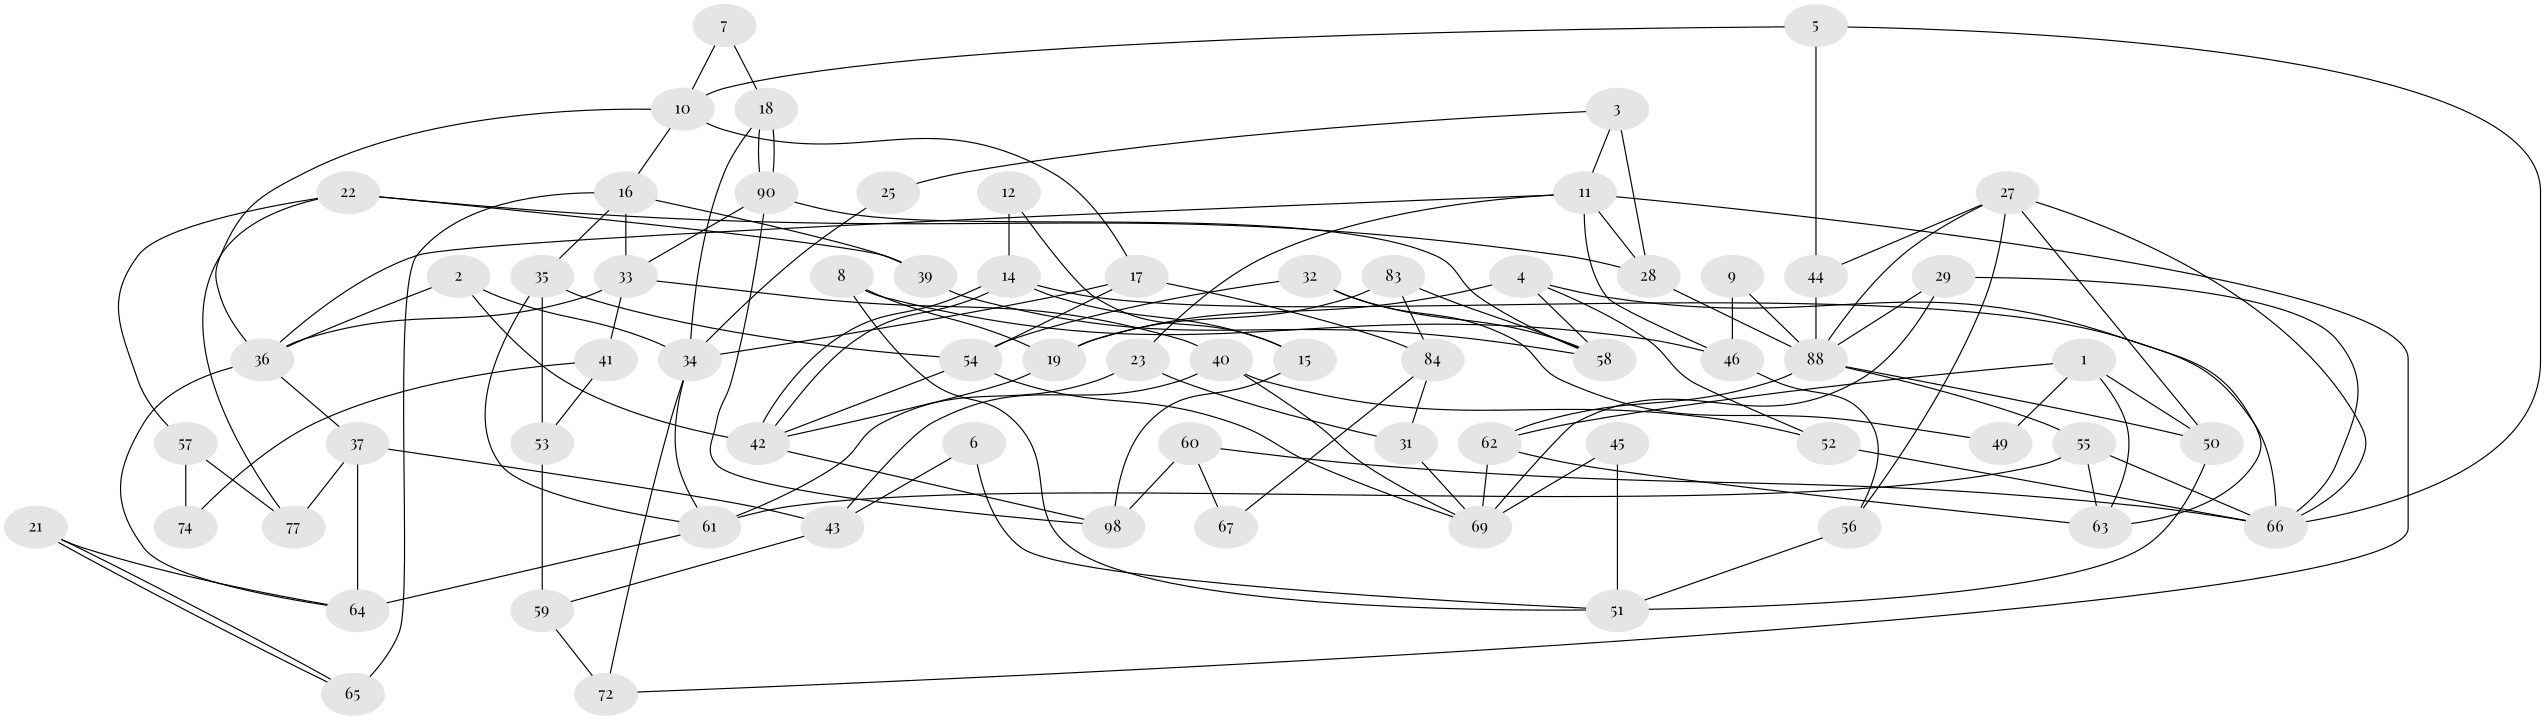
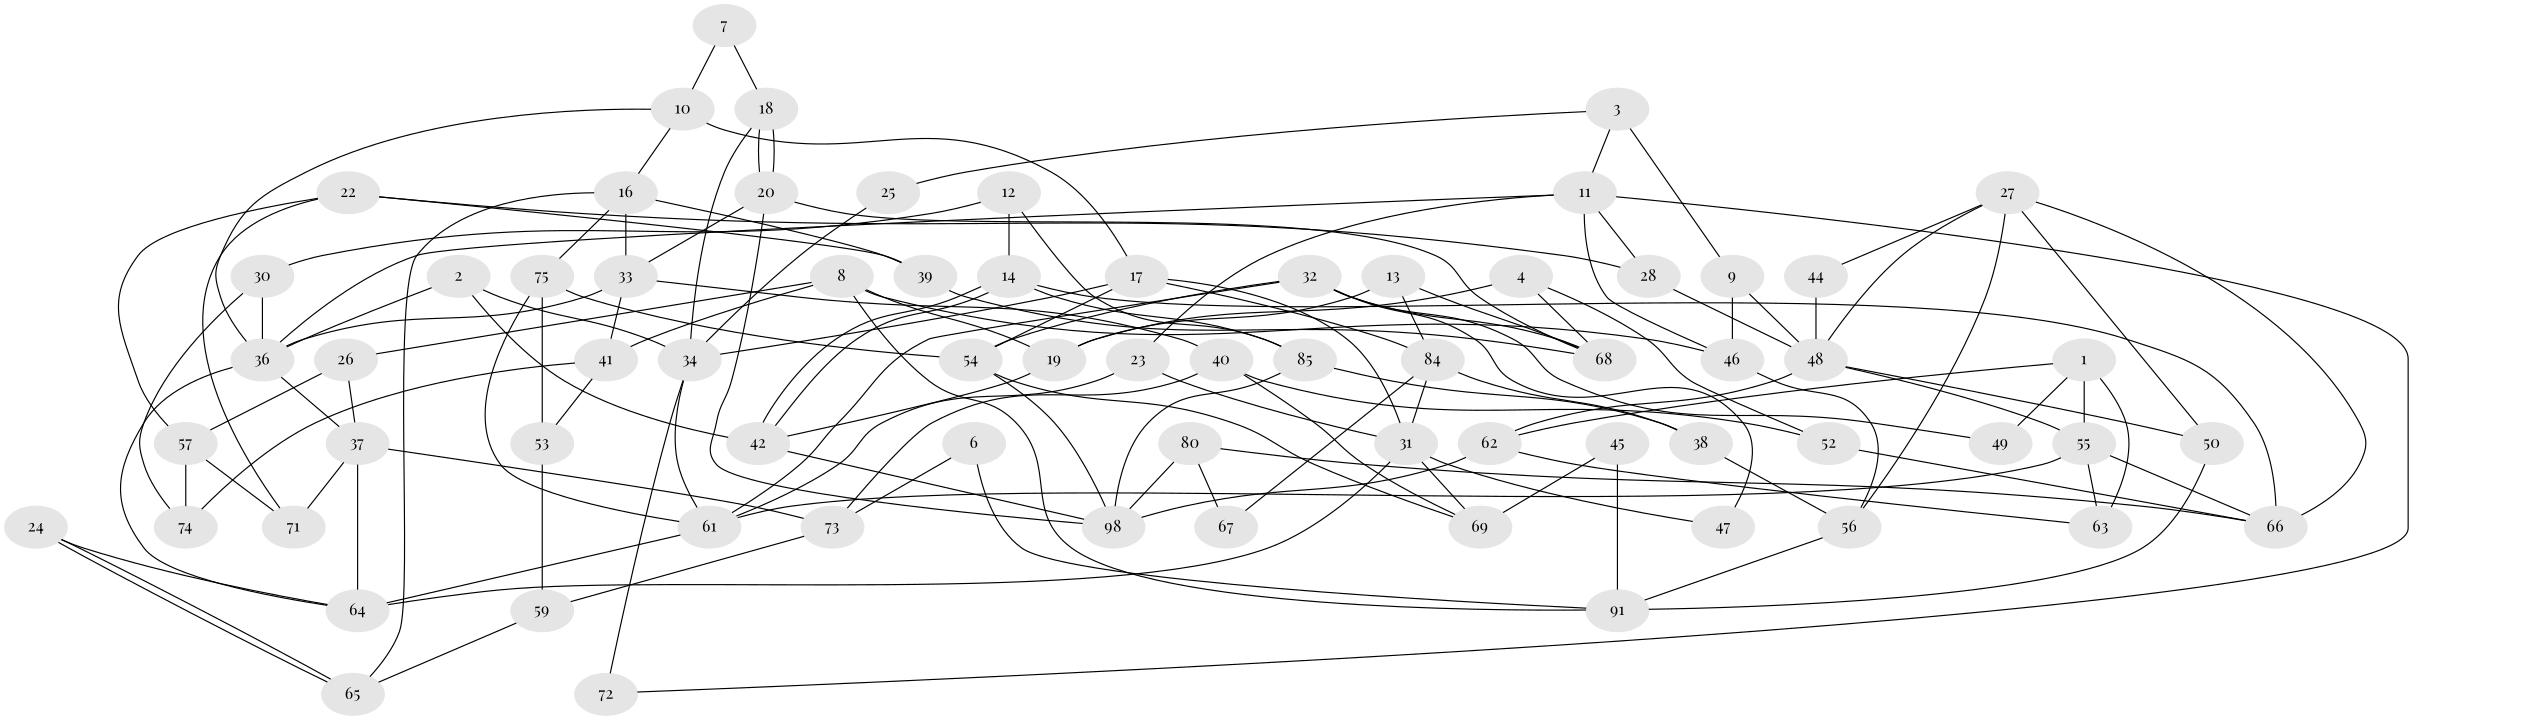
(1816, 26) -> none
(1632, 190) -> (1675, 193)
(766, 193) -> (766, 193)
none -> (262, 276)
(542, 276) -> (542, 276)
(1393, 276) -> (1393, 276)
(1944, 276) -> none
(1964, 305) -> none
none -> (721, 313)
none -> (958, 333)
none -> (1346, 338)
none -> (346, 360)
(1305, 360) -> (1305, 360)
(1605, 360) -> (1605, 360)
(1816, 360) -> (1816, 360)
(864, 402) -> (1061, 431)
(2148, 402) -> (2084, 402)
(1190, 444) -> (1190, 444)
none -> (1701, 444)
(1485, 485) -> (1337, 487)
(36, 527) -> (36, 527)
(294, 527) -> (294, 527)
(833, 527) -> (833, 527)
none -> (1723, 527)
none -> (904, 584)
(1617, 611) -> (1617, 611)
(574, 653) -> (447, 653)
